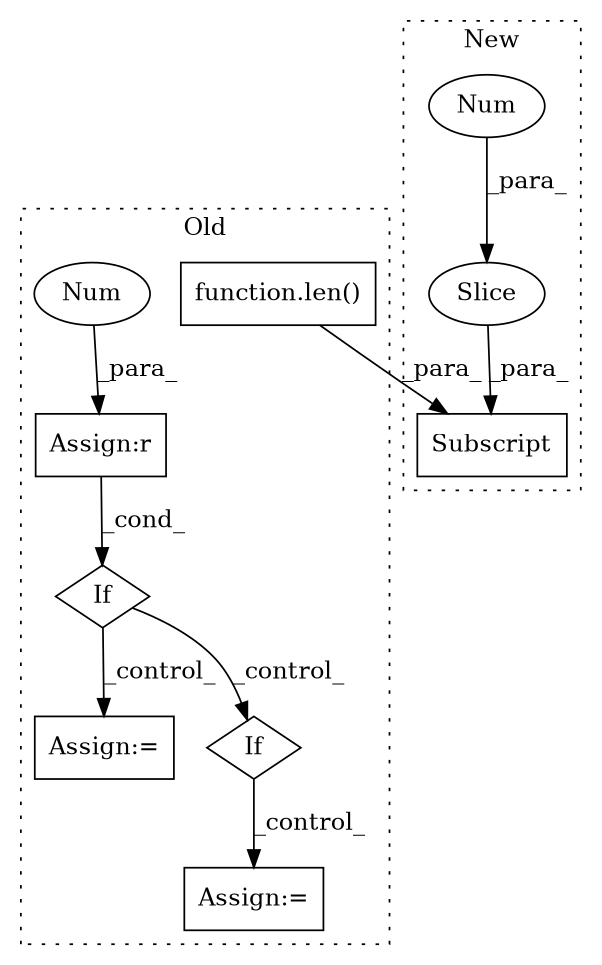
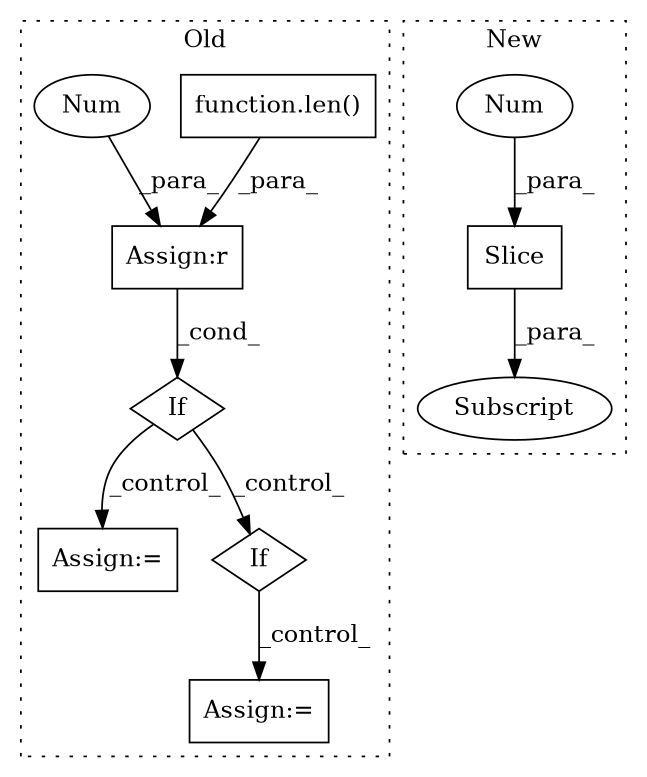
(487, 294) -> (515, 257)
(376, 365) -> (236, 175)
(492, 445) -> (515, 409)
